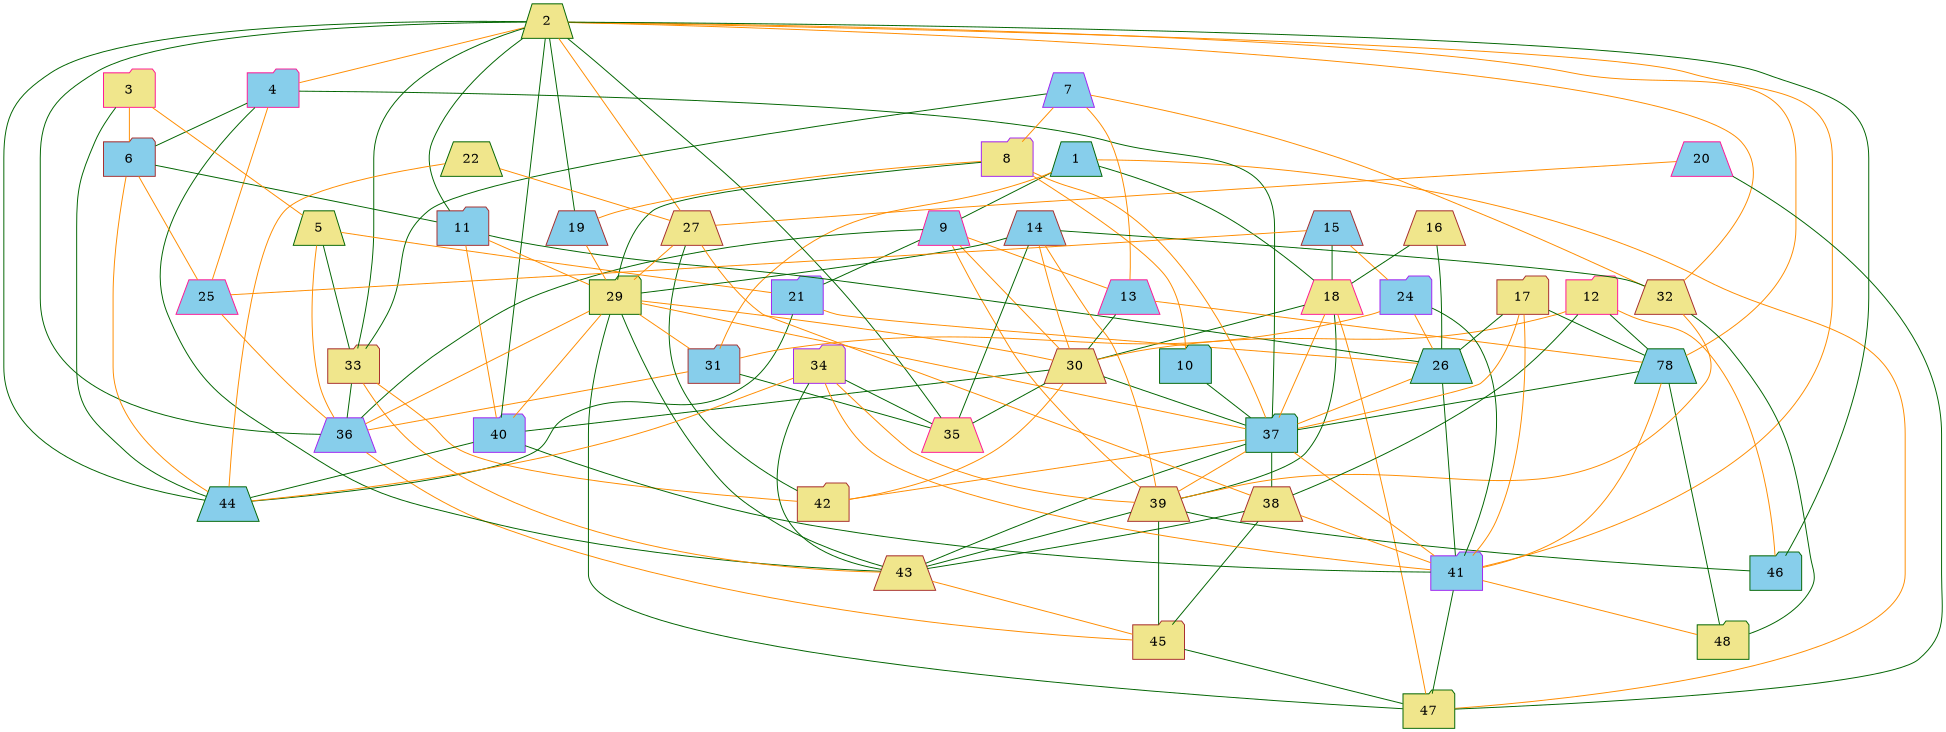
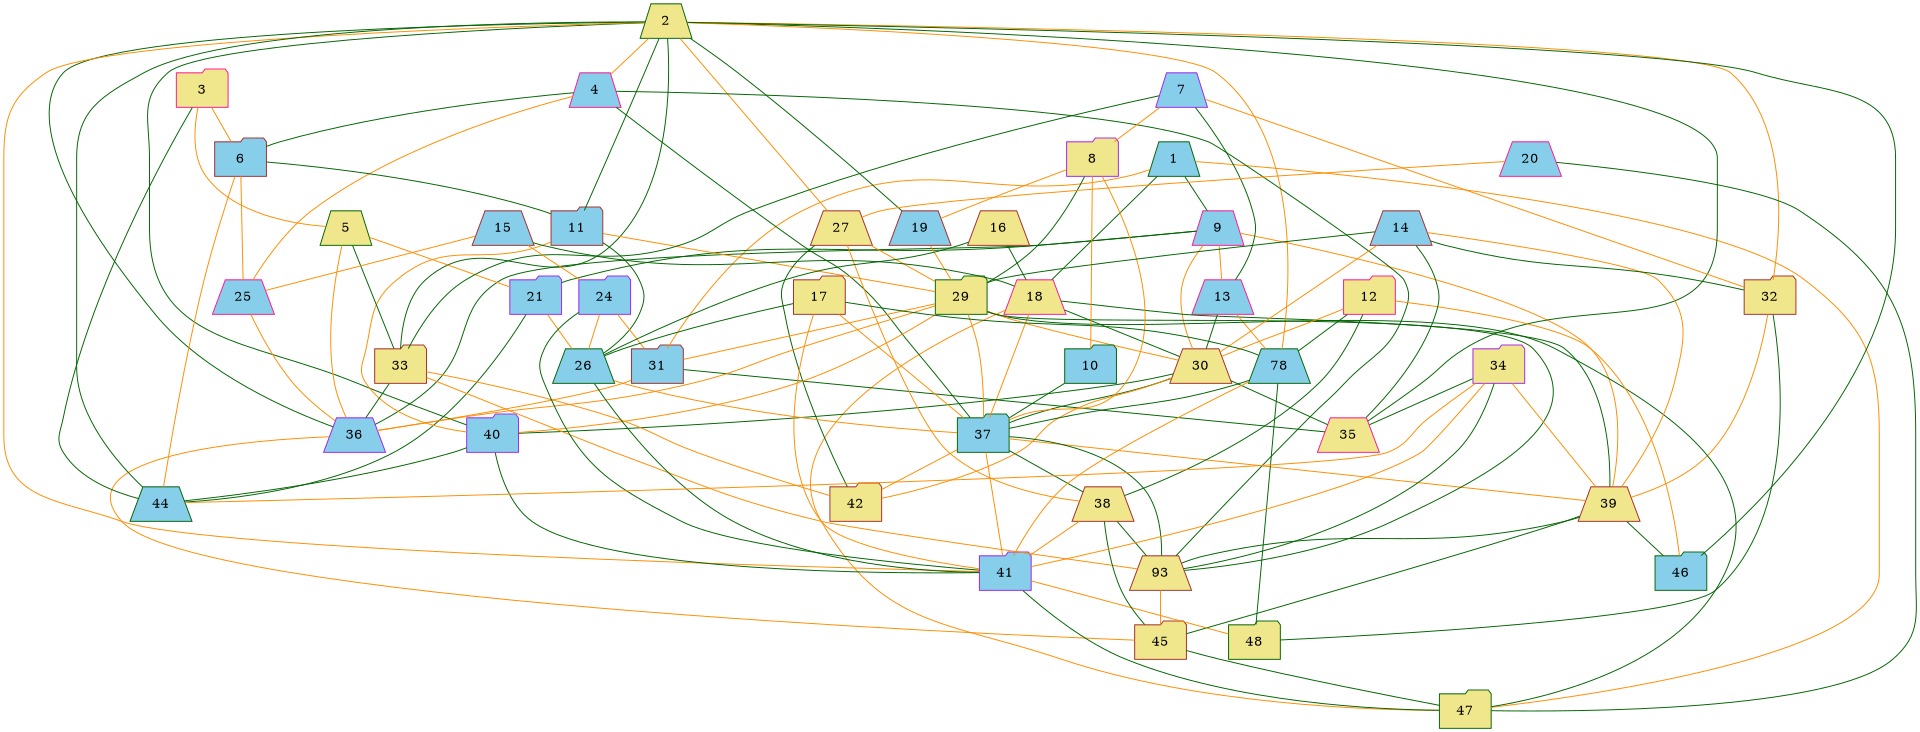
(273, 90) -> (595, 90)
(472, 159) -> none
(1124, 189) -> (1245, 190)
(1666, 297) -> (1770, 297)
(905, 573) -> (1161, 573)
